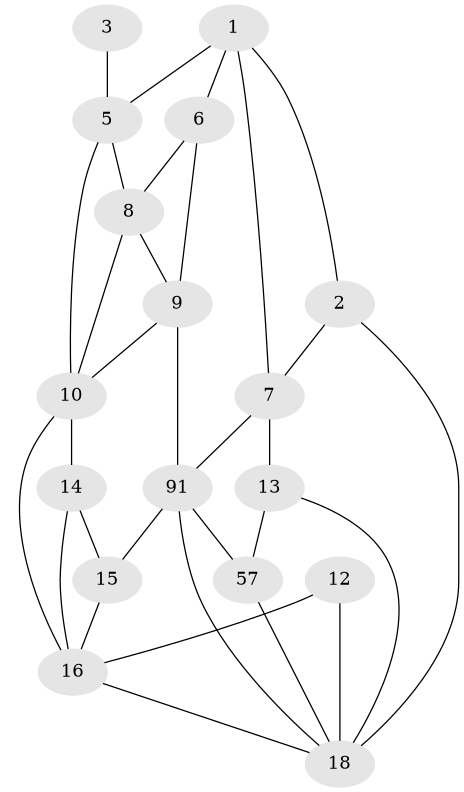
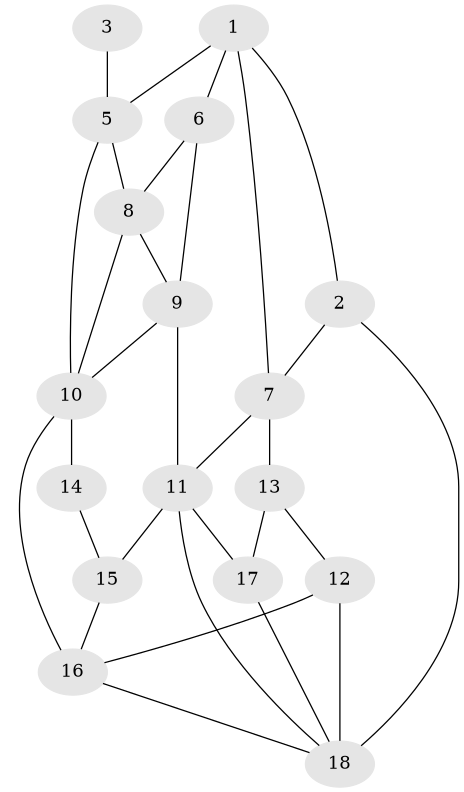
(178, 488) -> (178, 488)
(60, 580) -> none
(248, 580) -> (248, 580)
(398, 601) -> (305, 534)
